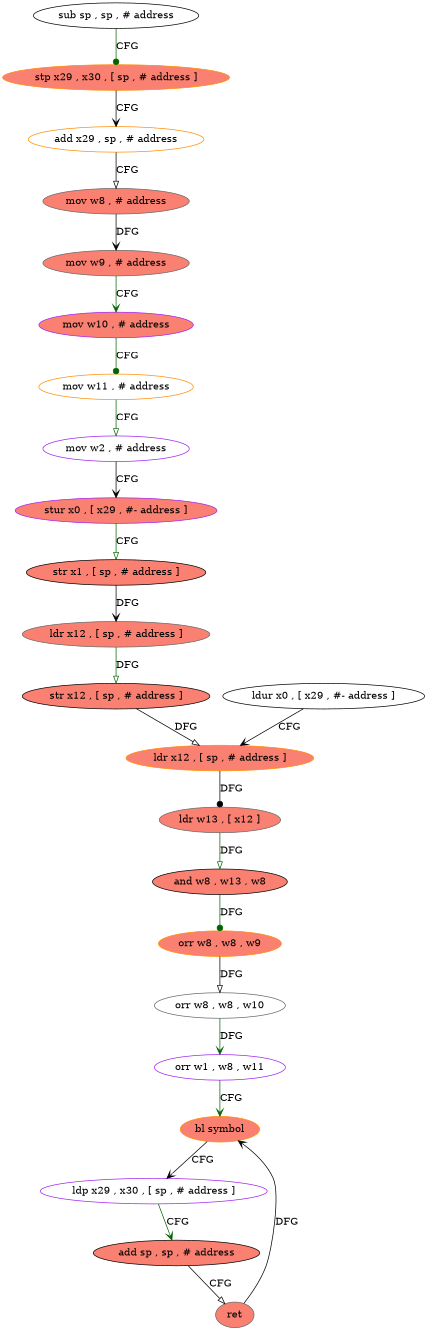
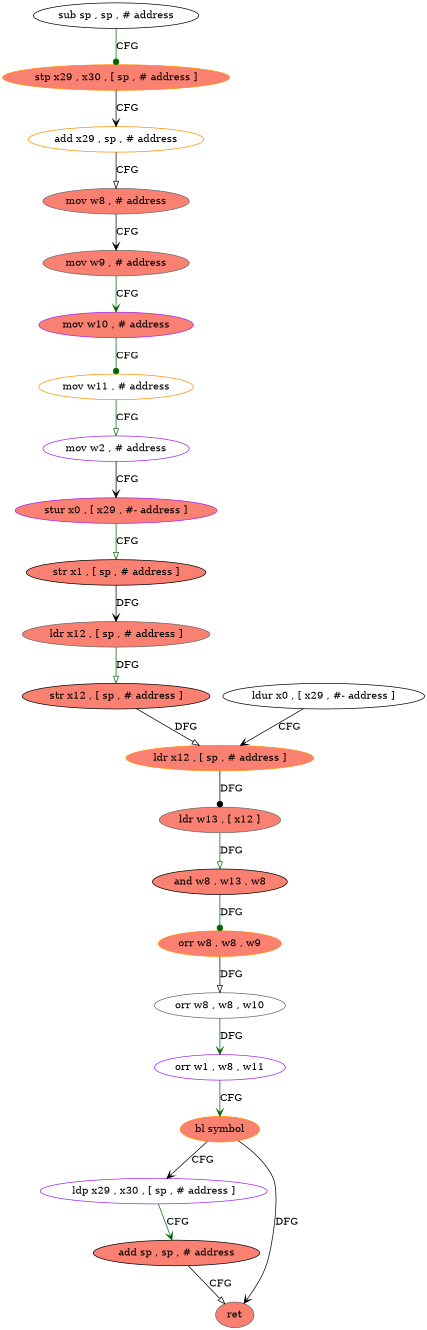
(128, 232) -> (127, 232)
(275, 1222) -> (275, 1215)
